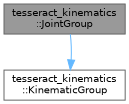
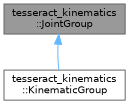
(71, 47) -> (58, 57)
